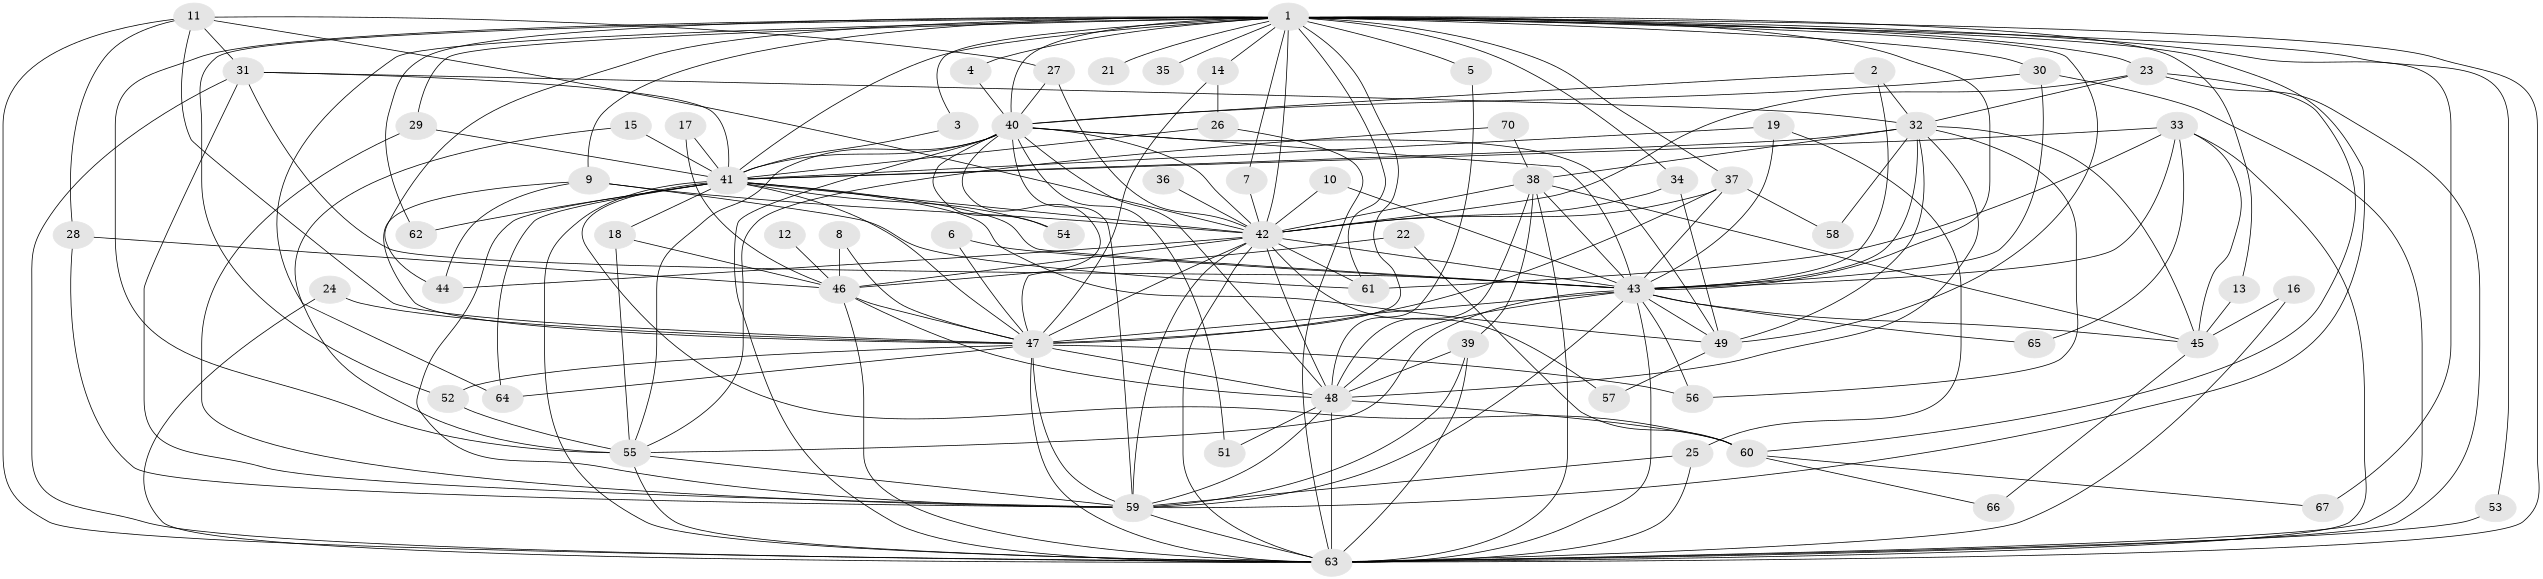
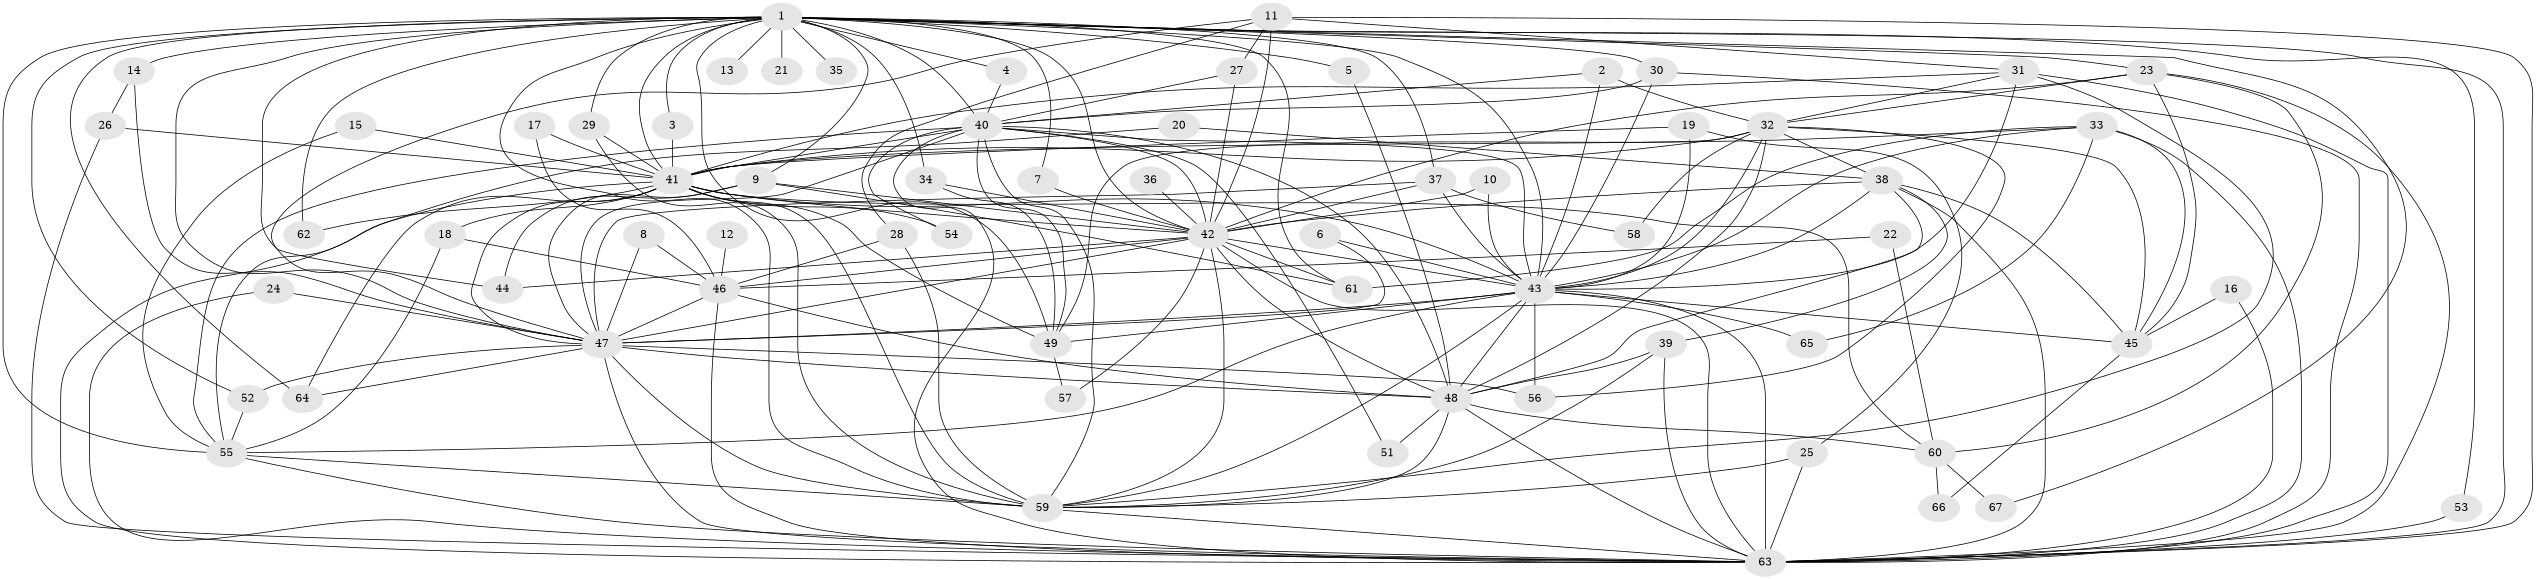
(1508, 126) -> (1179, 126)
(2218, 317) -> (2196, 213)
